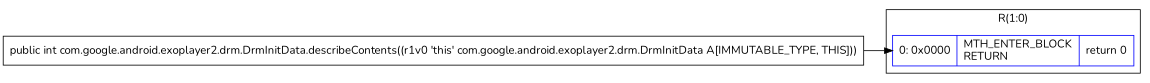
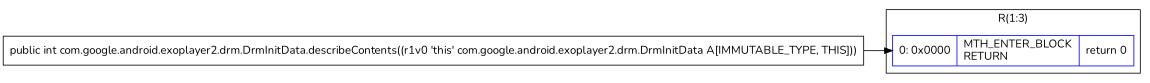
(1013, 19) -> (1013, 19)
